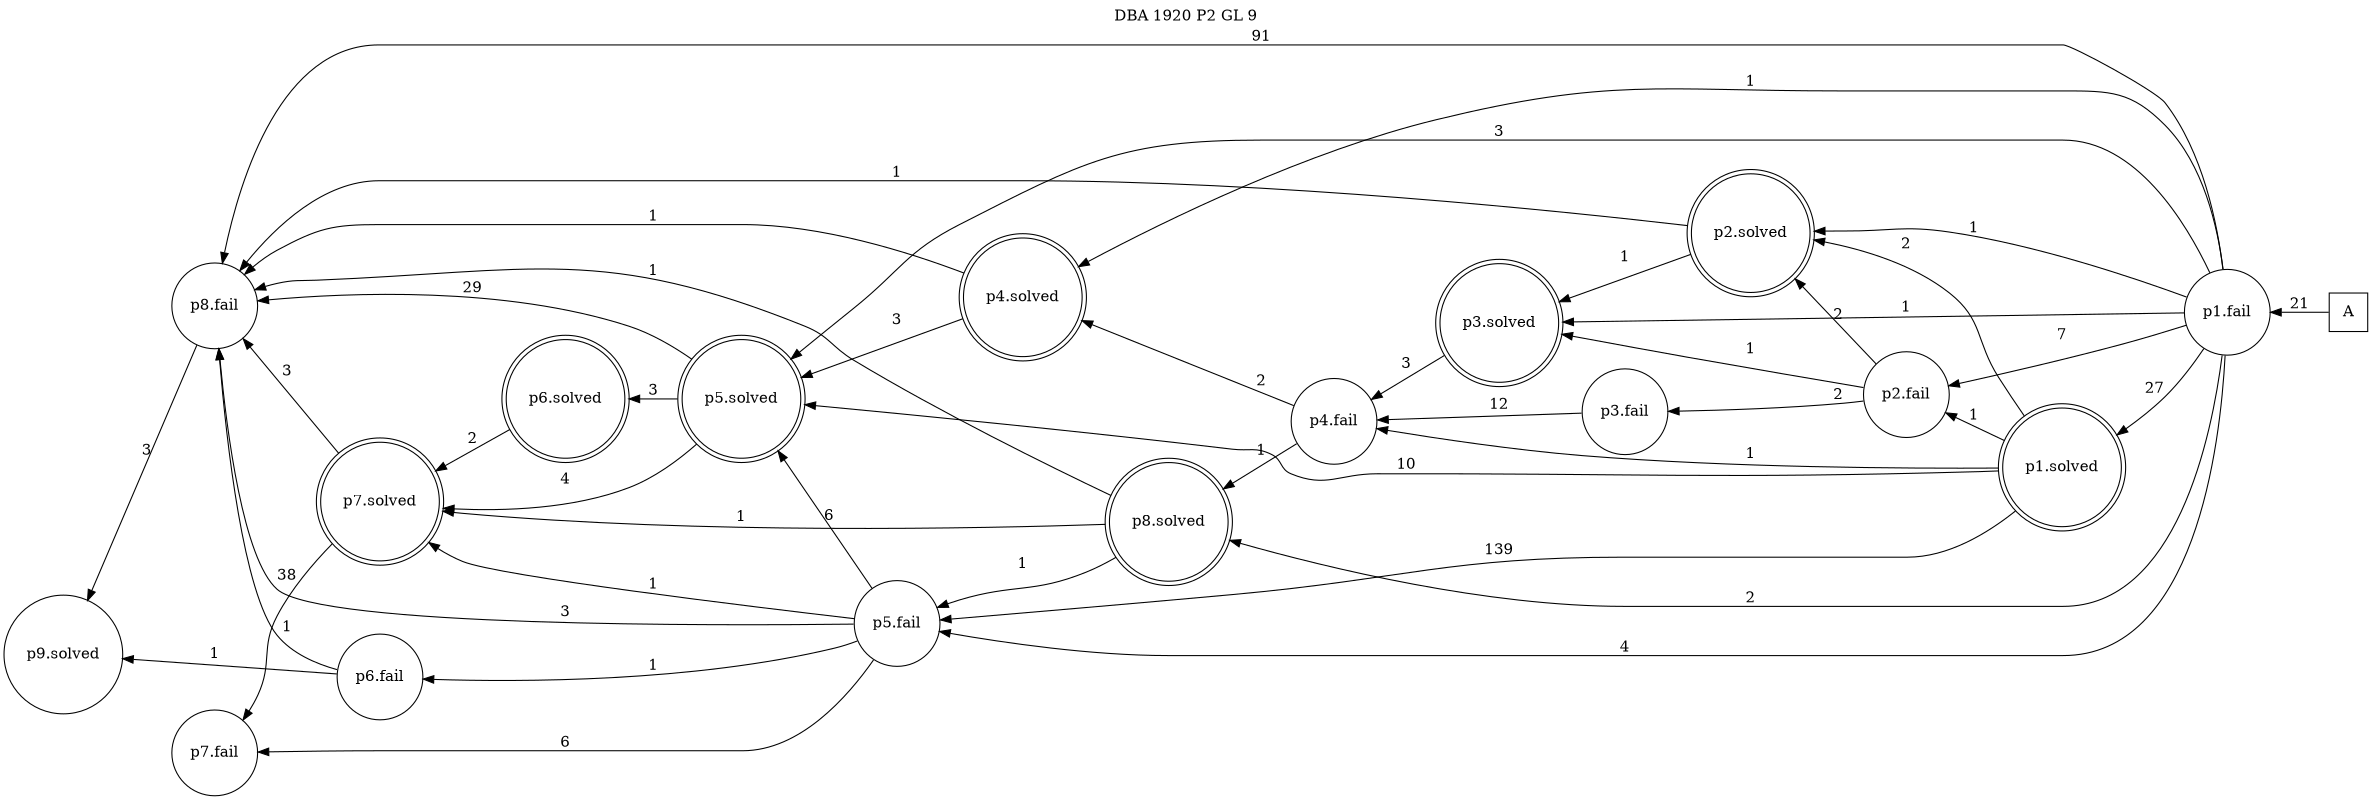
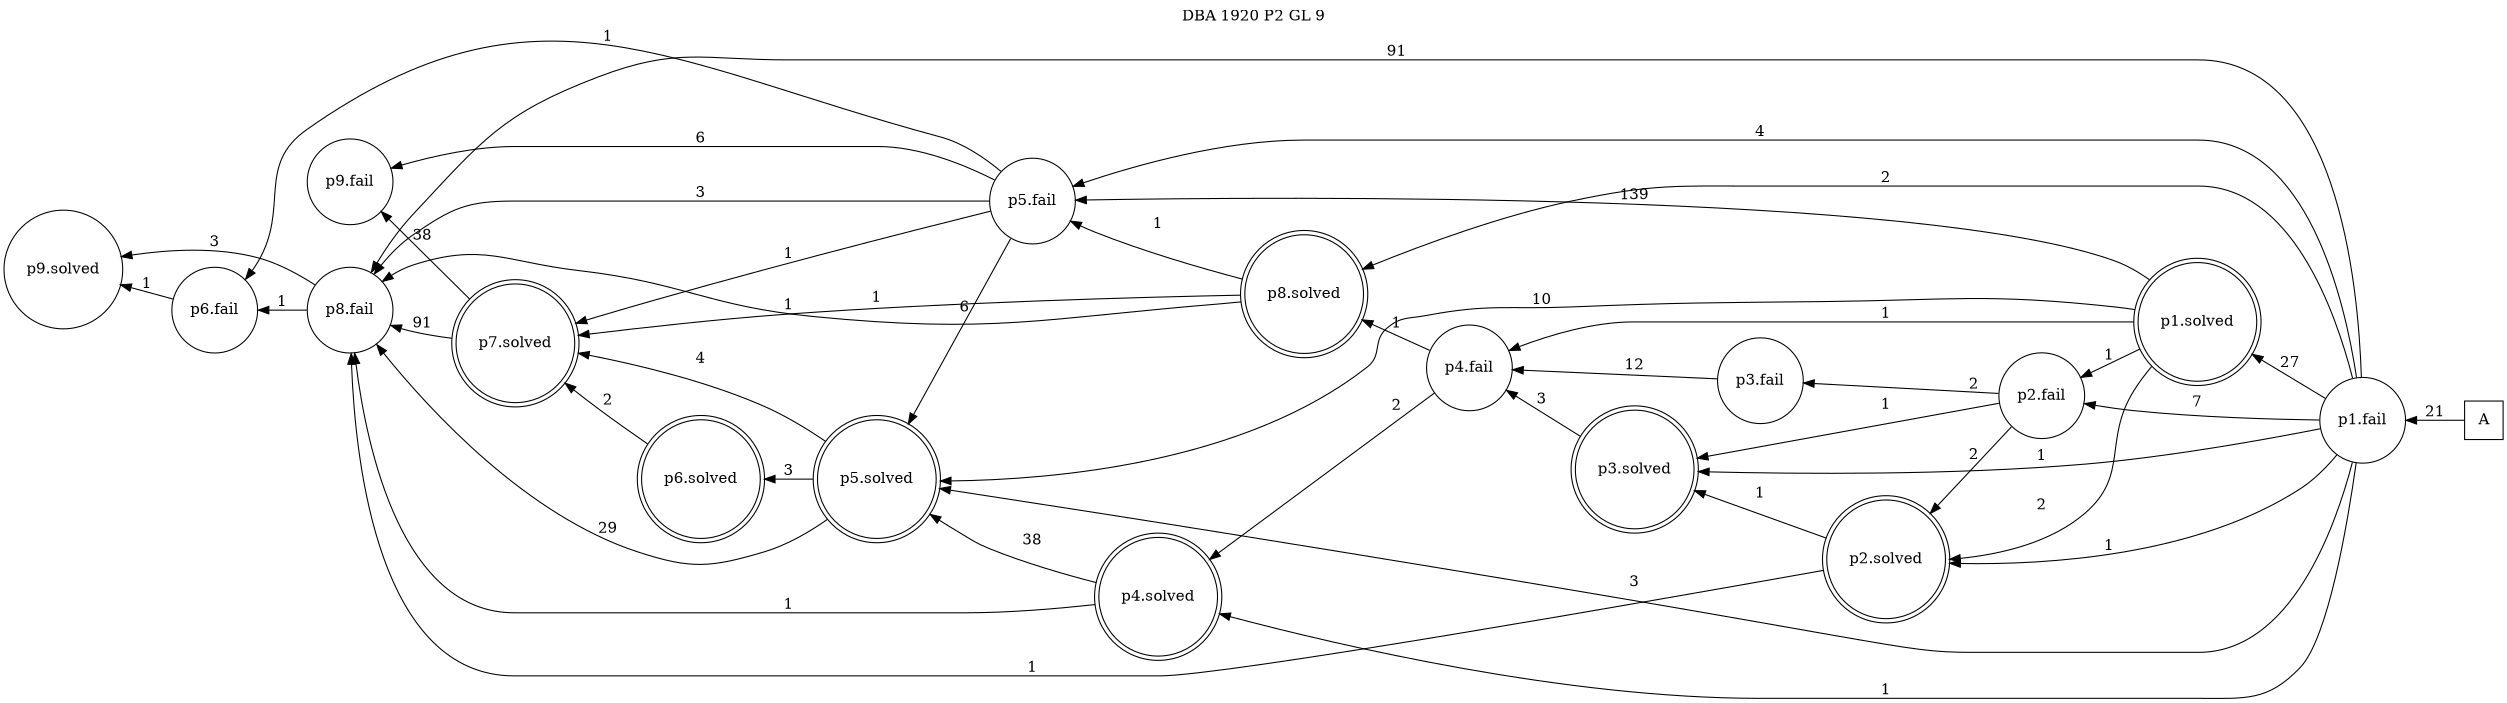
(897, 320) -> (1032, 541)
(287, 372) -> (423, 324)
(243, 535) -> (288, 310)
(215, 753) -> (350, 182)
